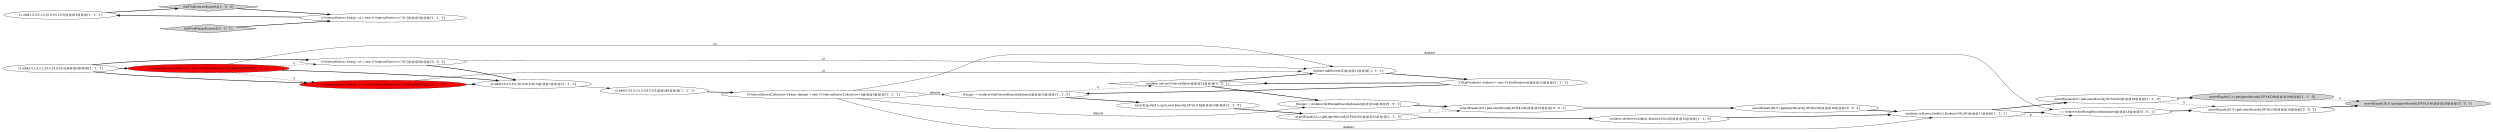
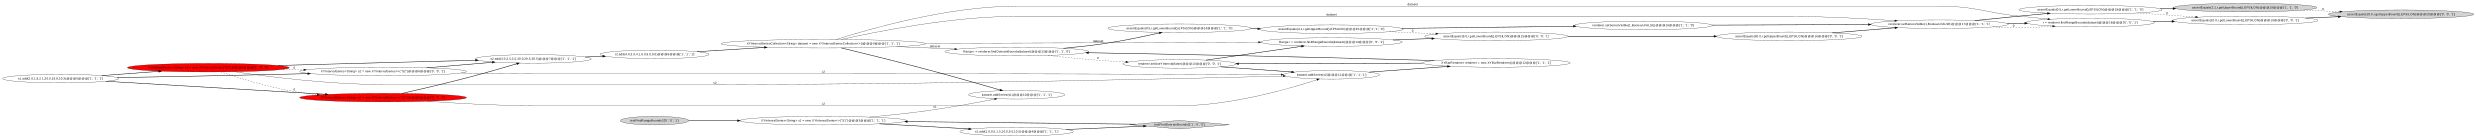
(208, 29) -> (655, 121)
(1188, 84) -> (1179, 64)
(594, 87) -> (594, 57)
none -> (1017, 95)
